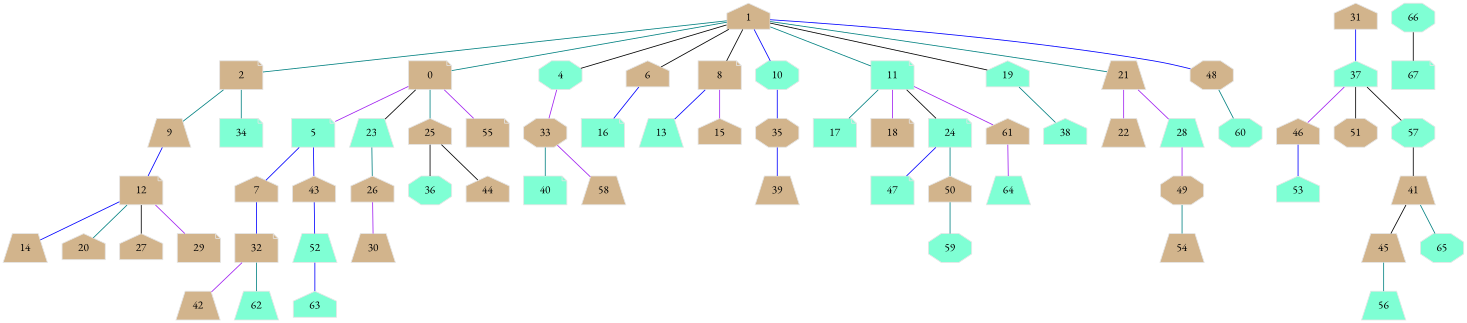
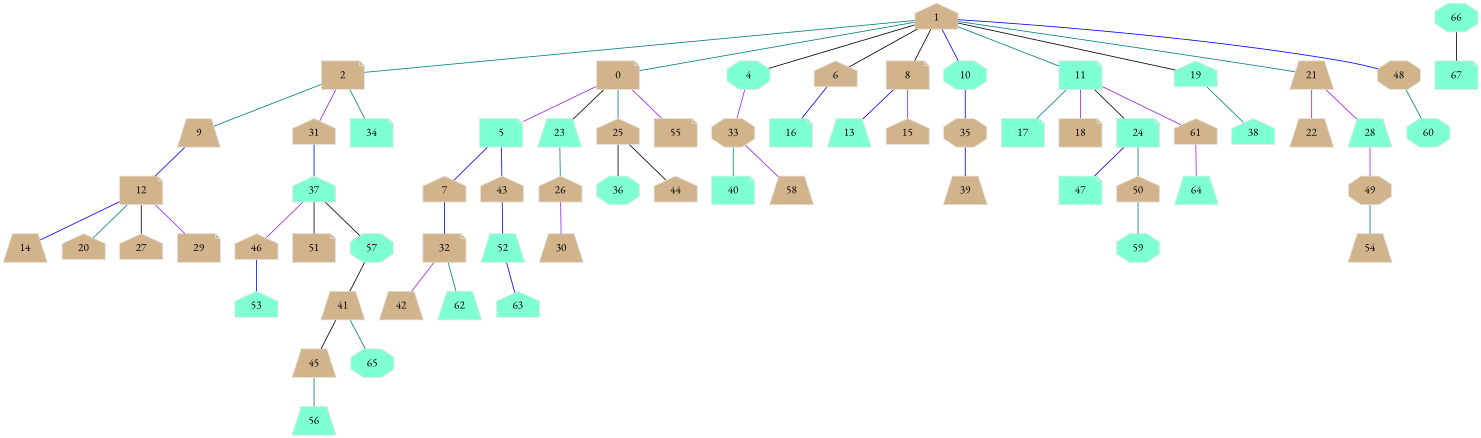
none -> (328, 105)
(1356, 133) -> (314, 248)
